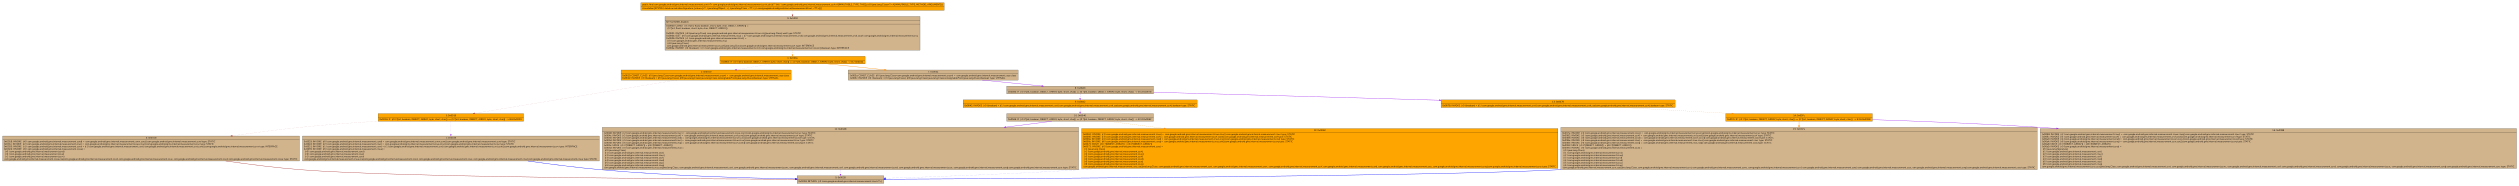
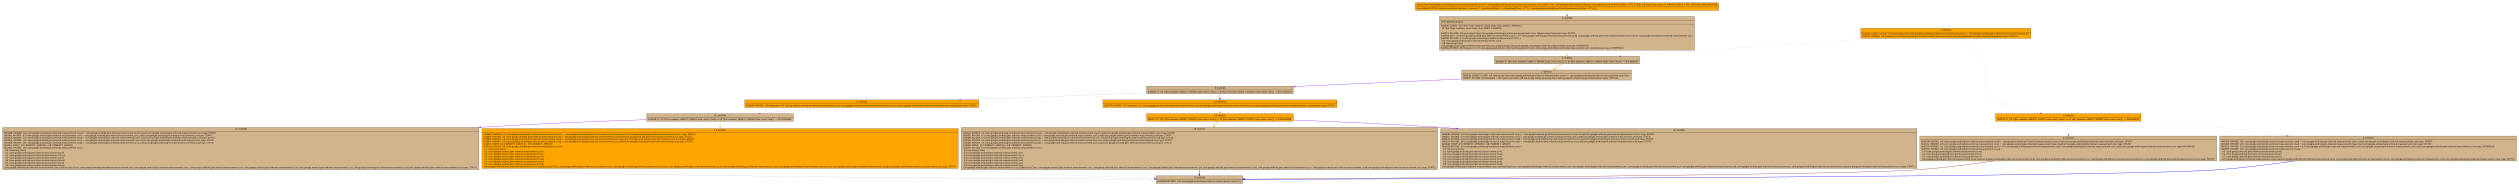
(793, 60) -> (1567, 60)
(754, 67) -> (1748, 47)
(2055, 149) -> (1453, 149)
